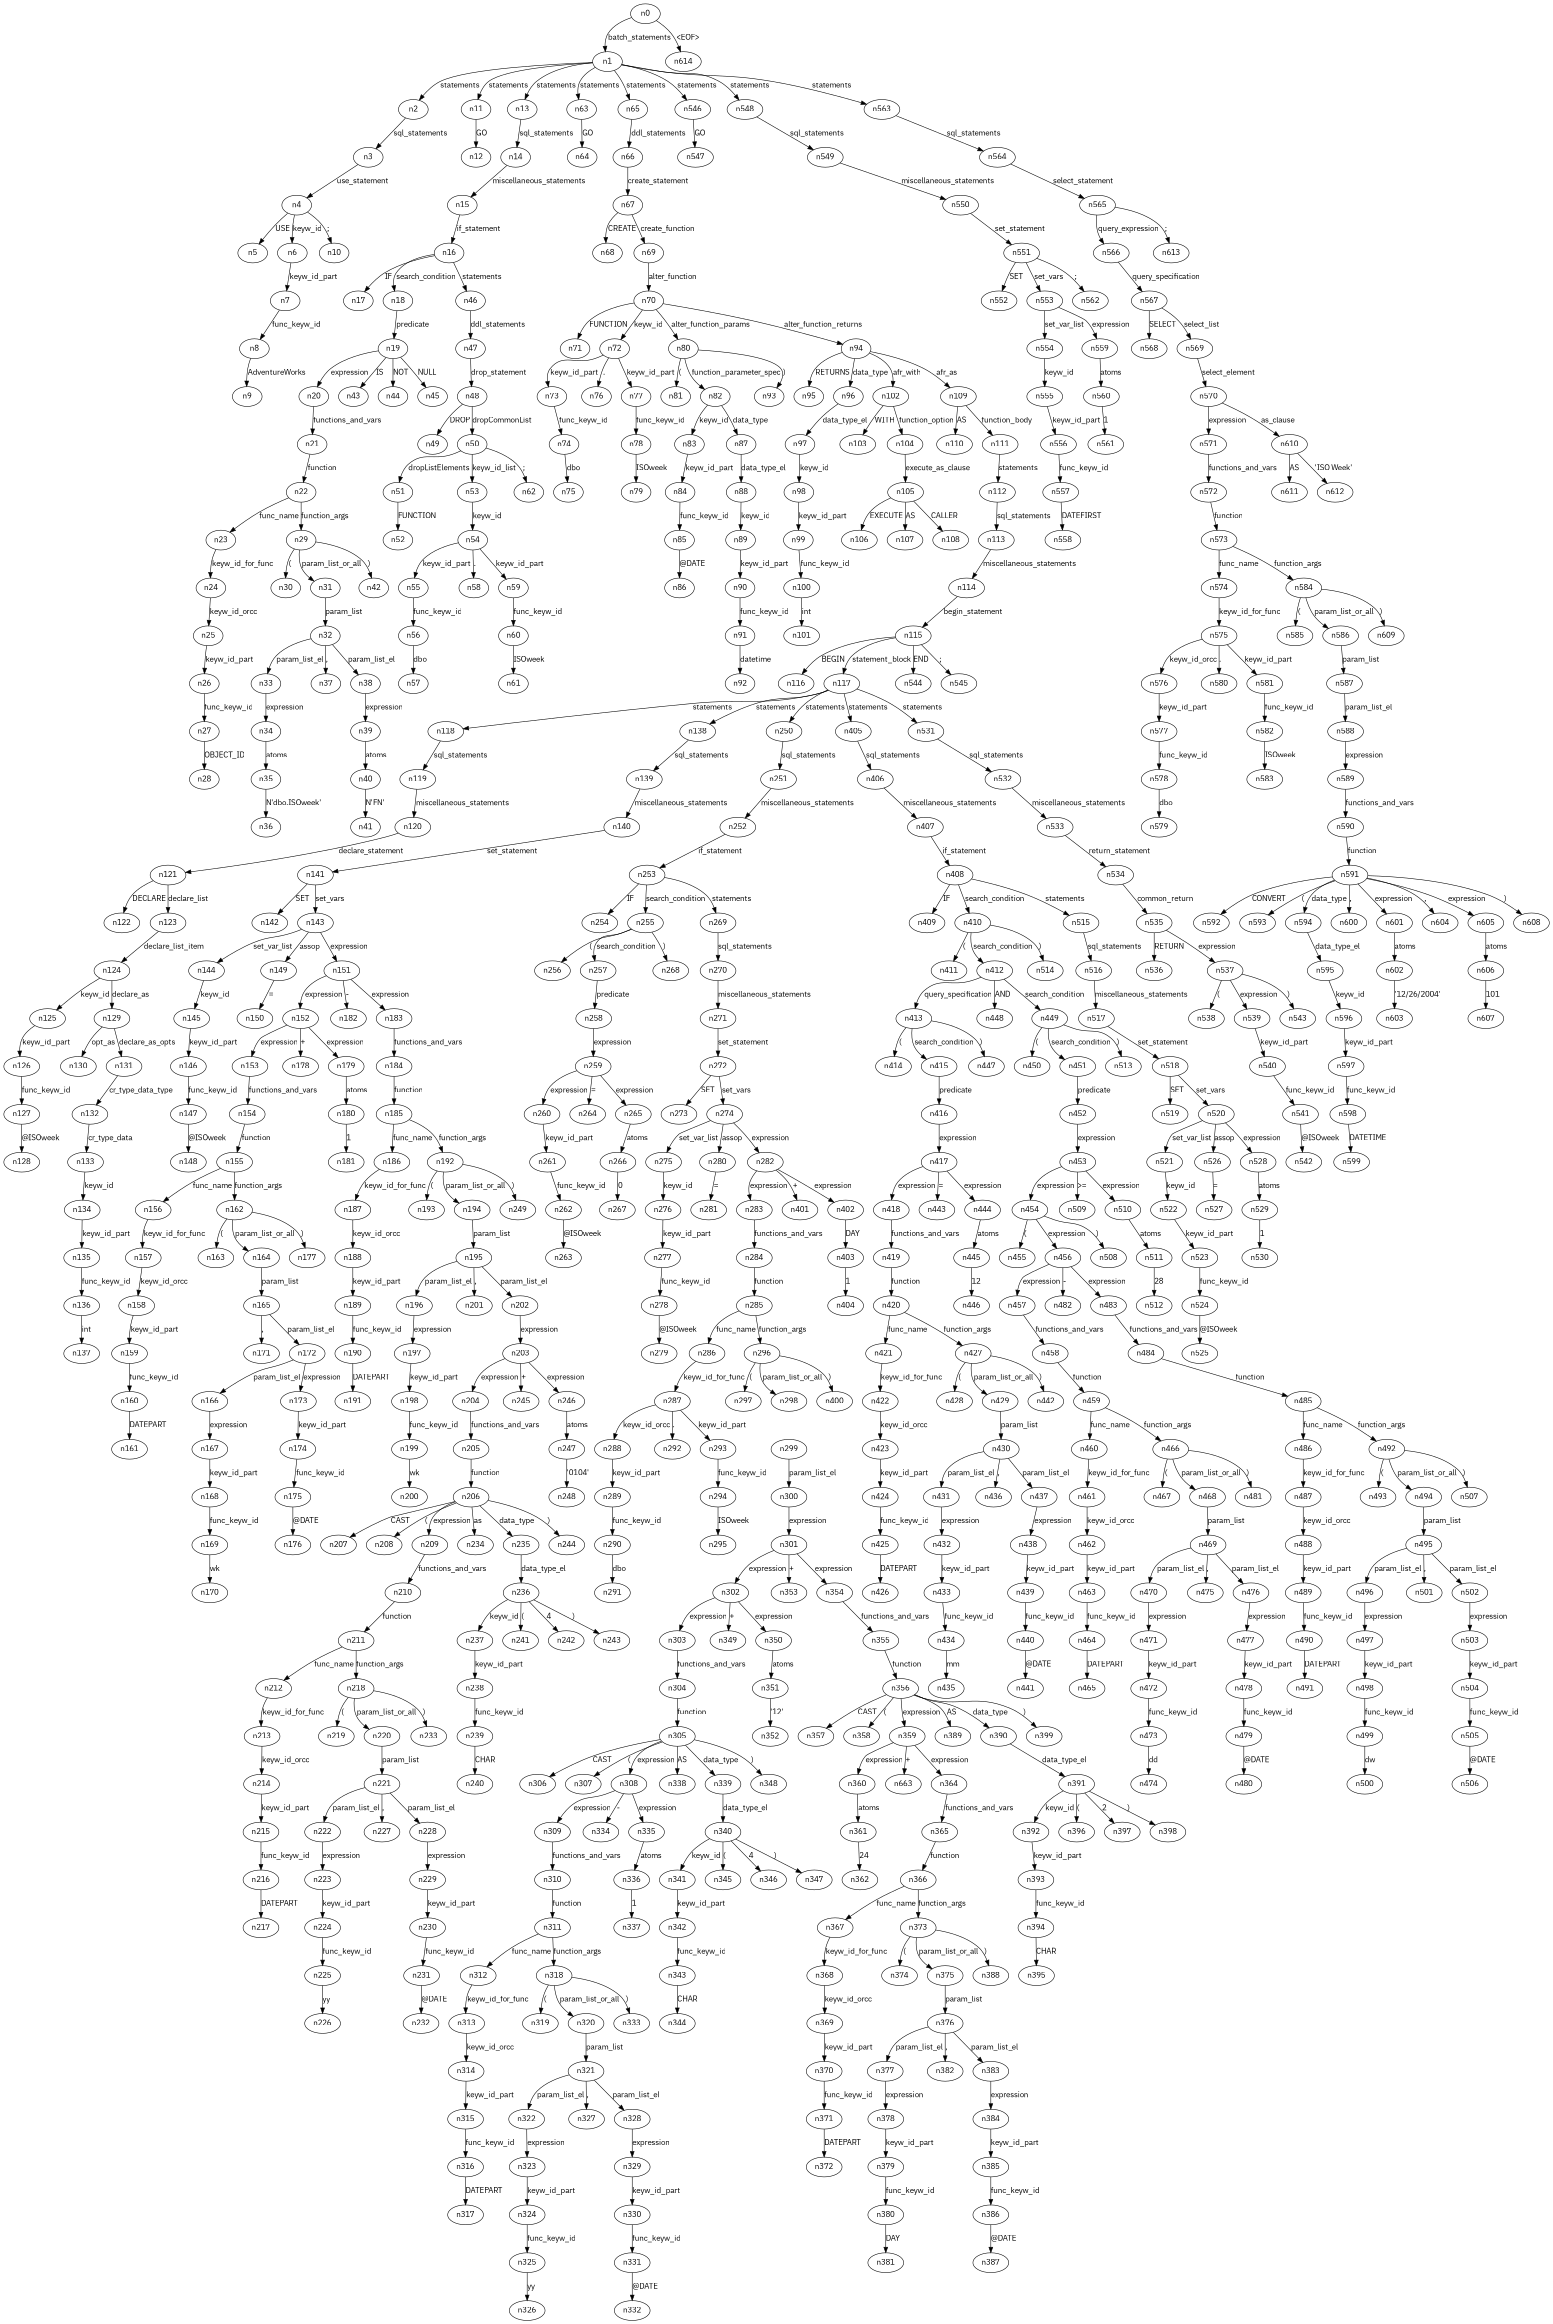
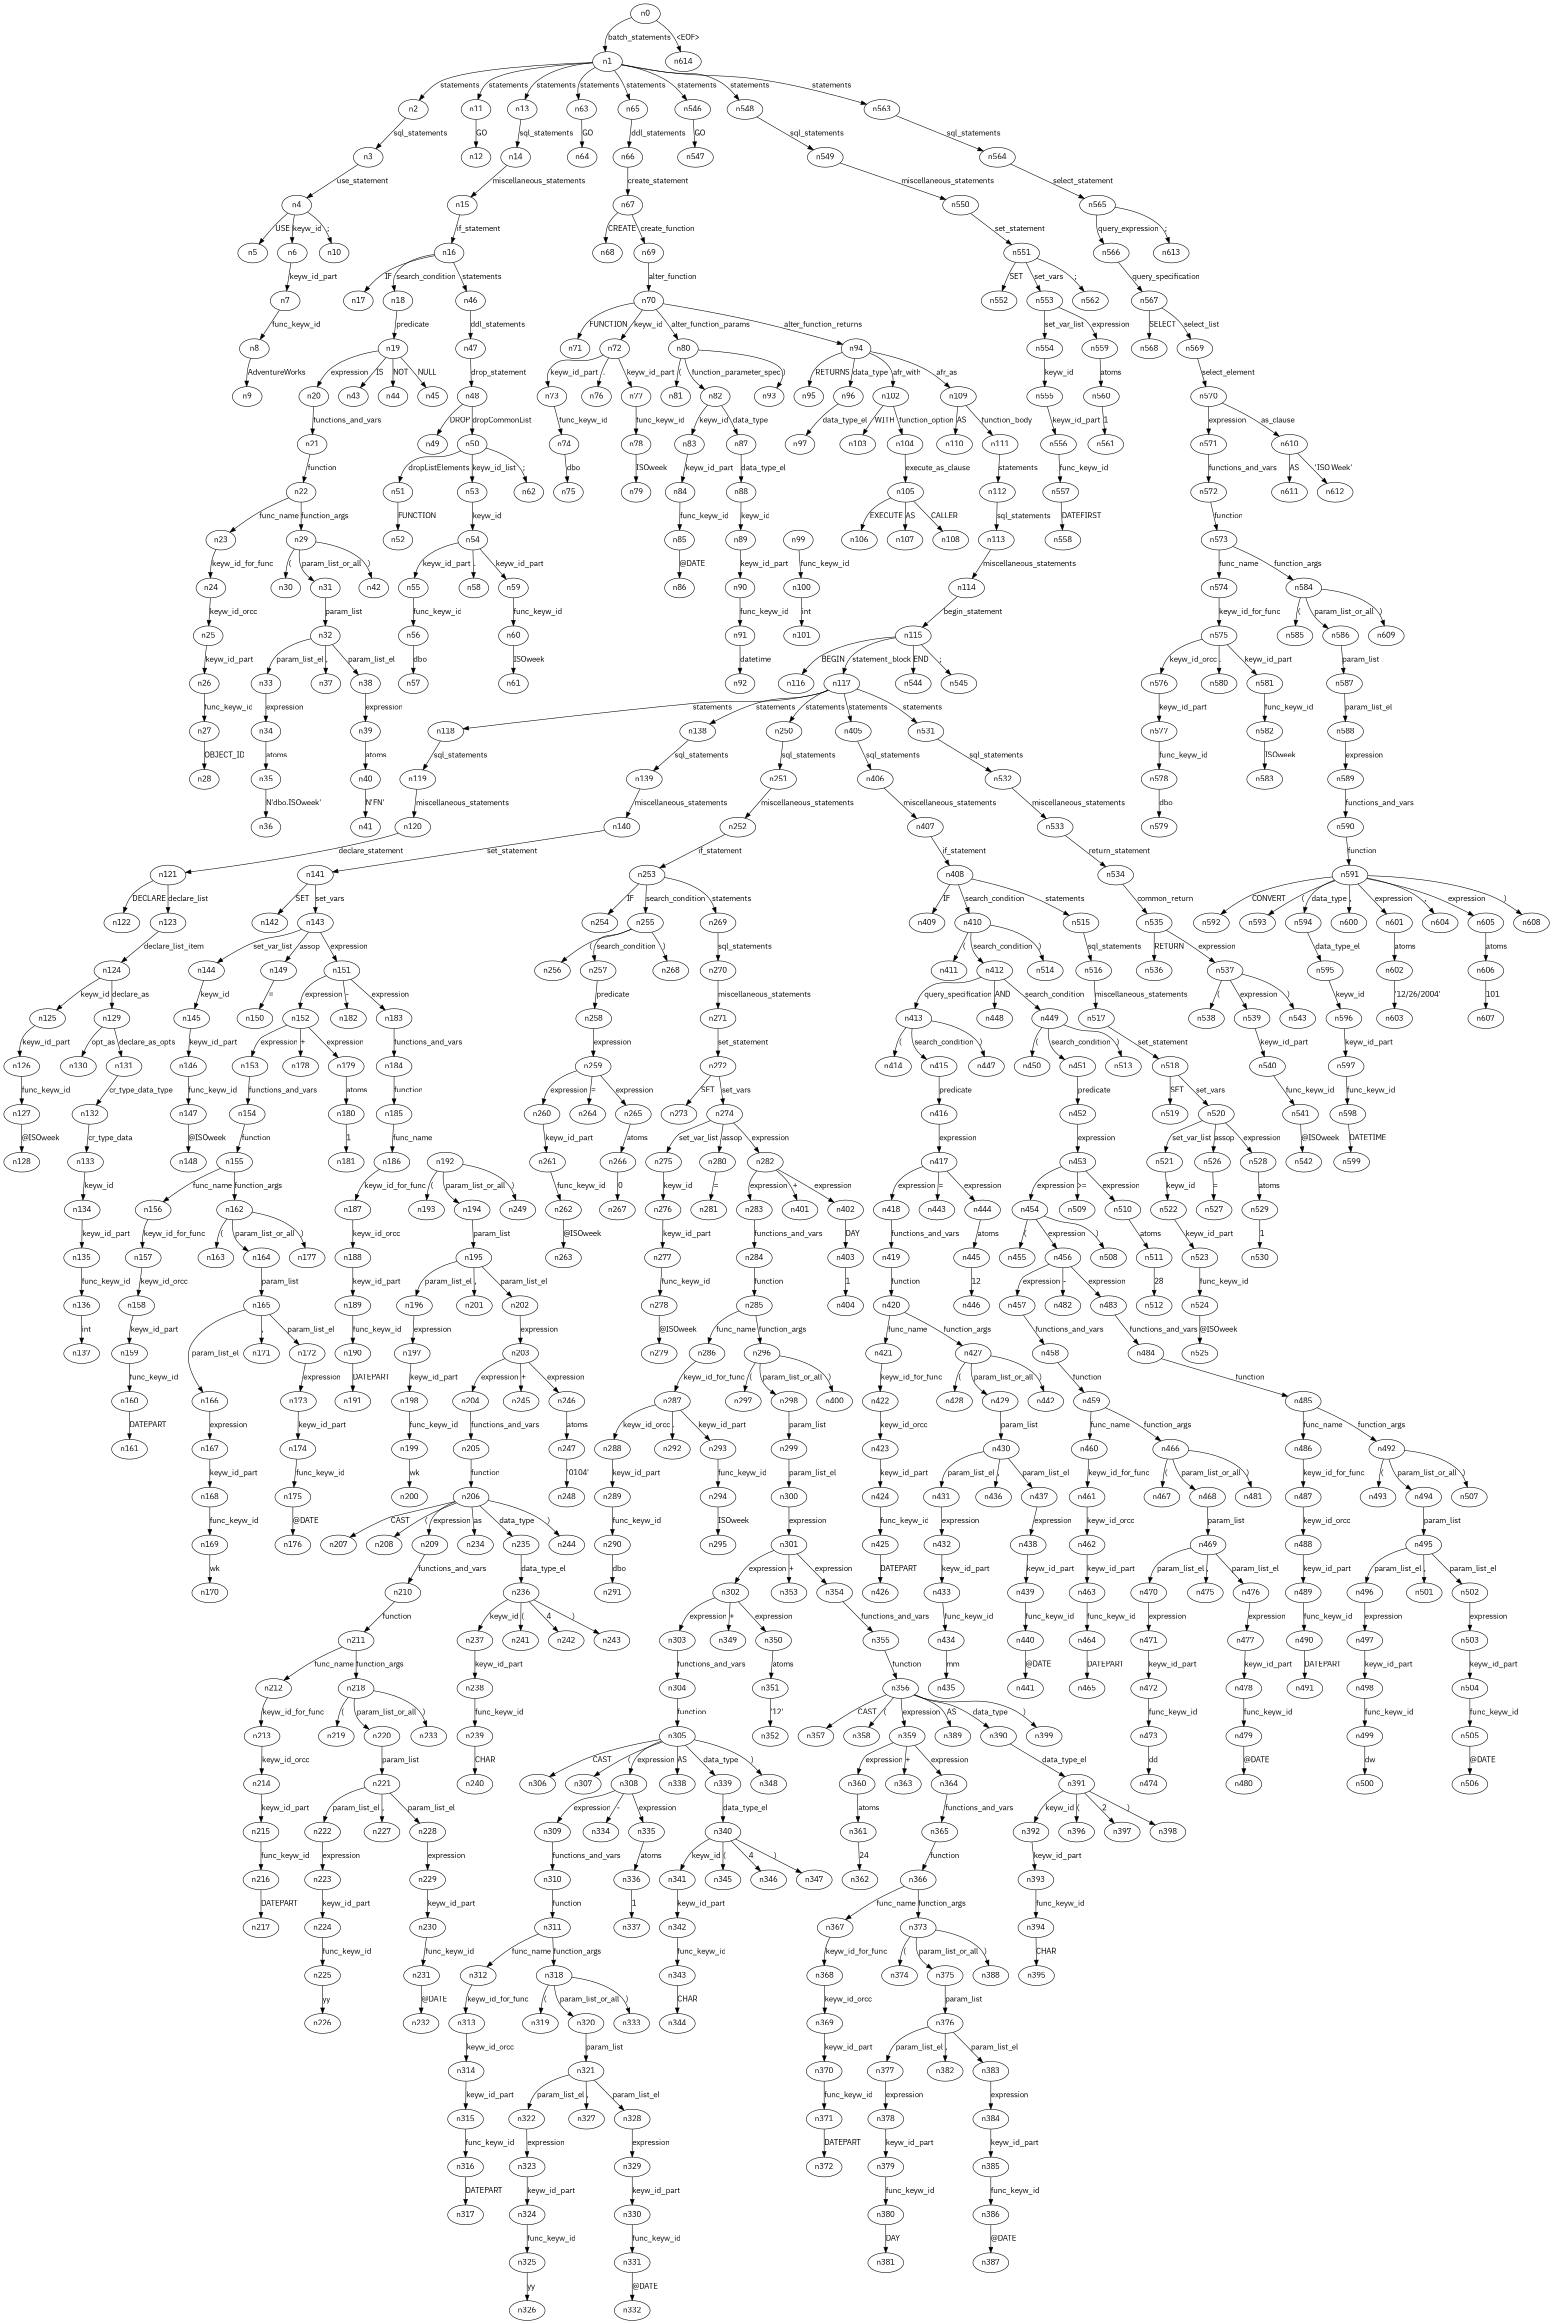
(799, 492) -> none
(428, 1130) -> none
(258, 1371) -> (197, 1337)
none -> (789, 1423)
(903, 1784) -> (903, 1784)
